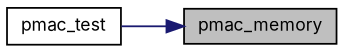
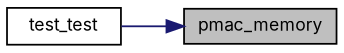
(64, 26) -> (64, 26)
